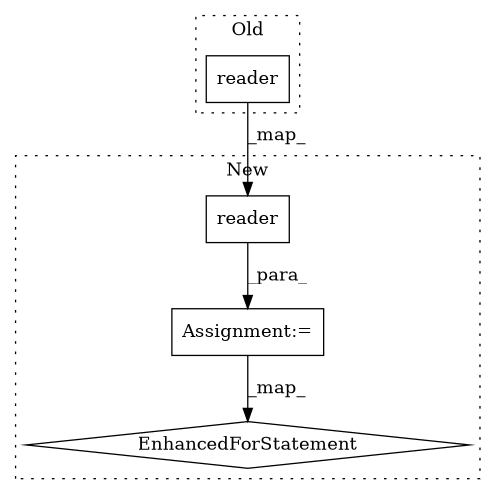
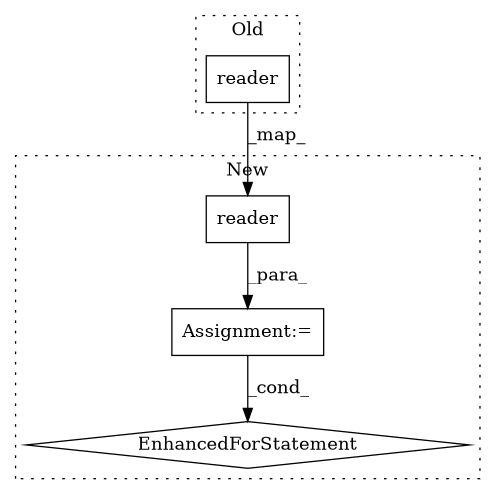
(277, 389) -> (279, 389)
